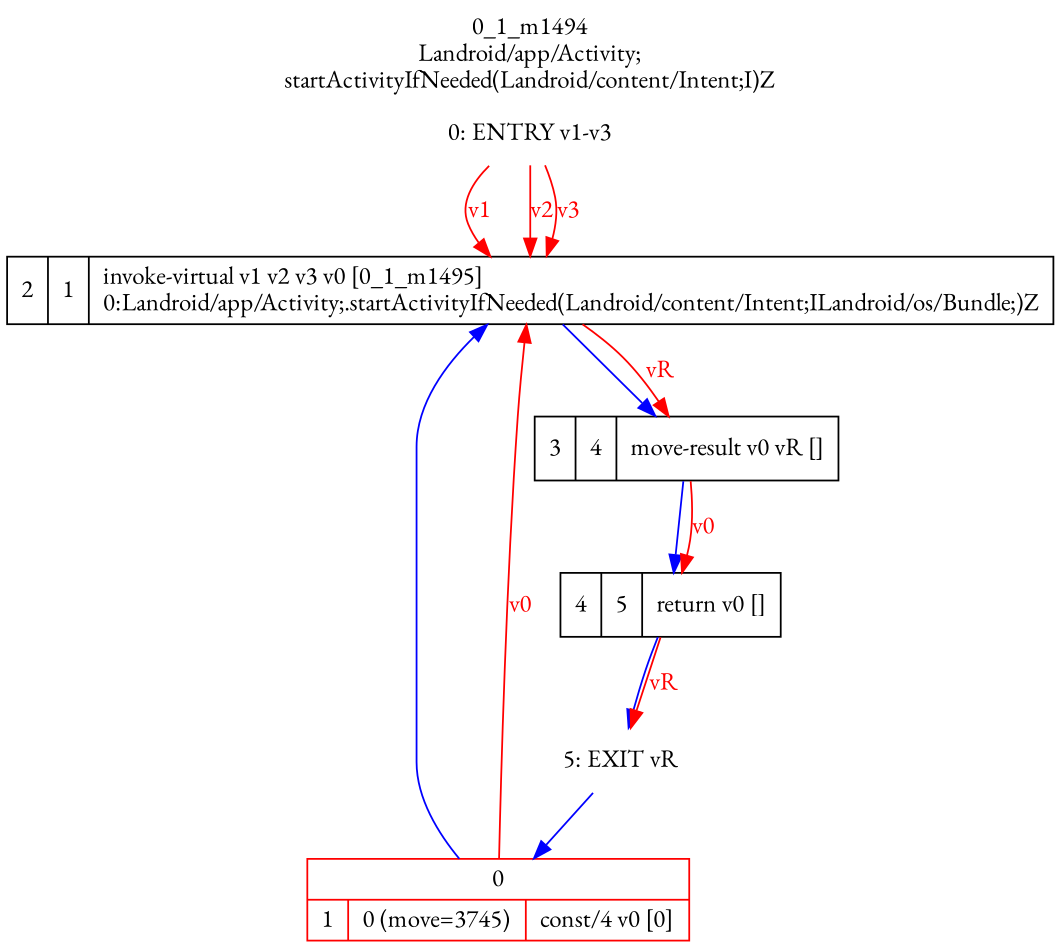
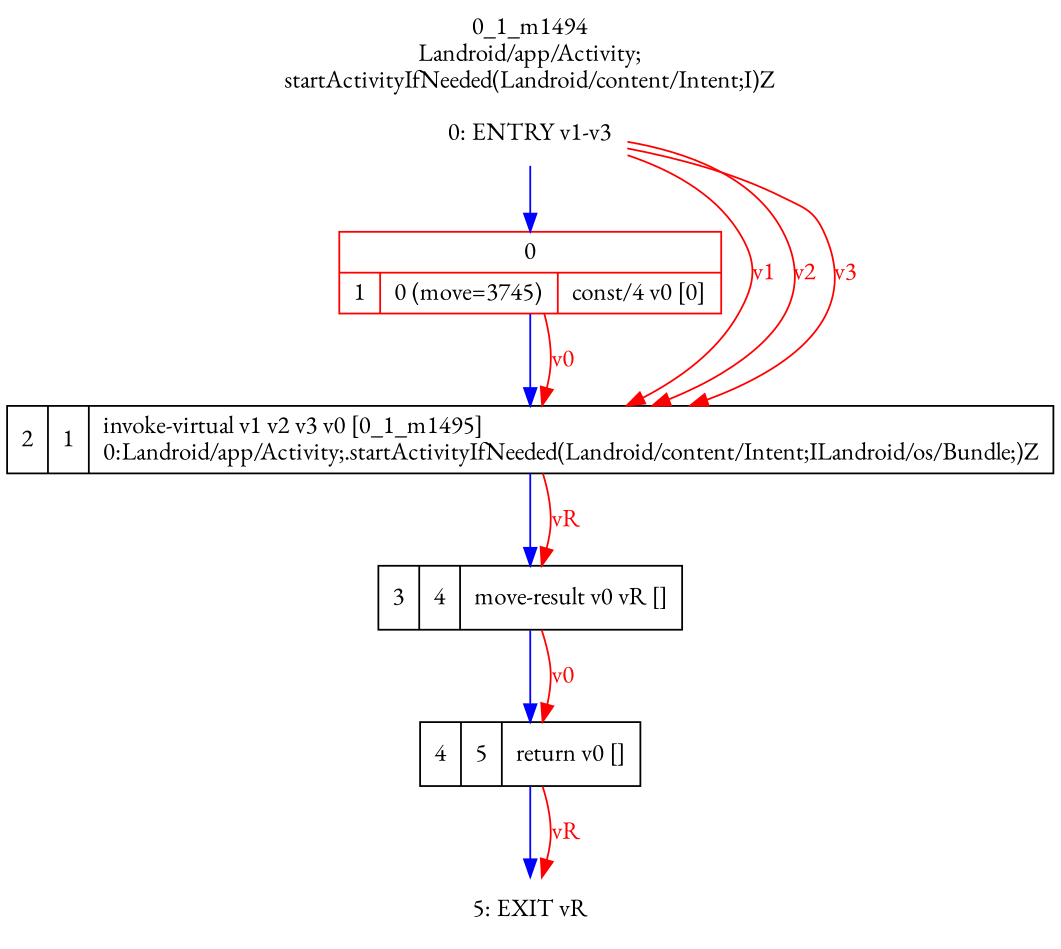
(570, 819) -> (530, 190)
